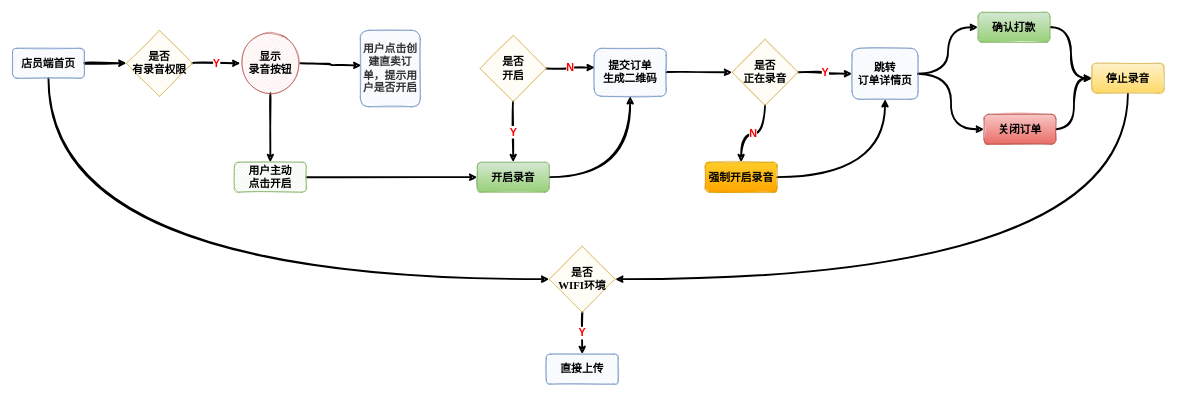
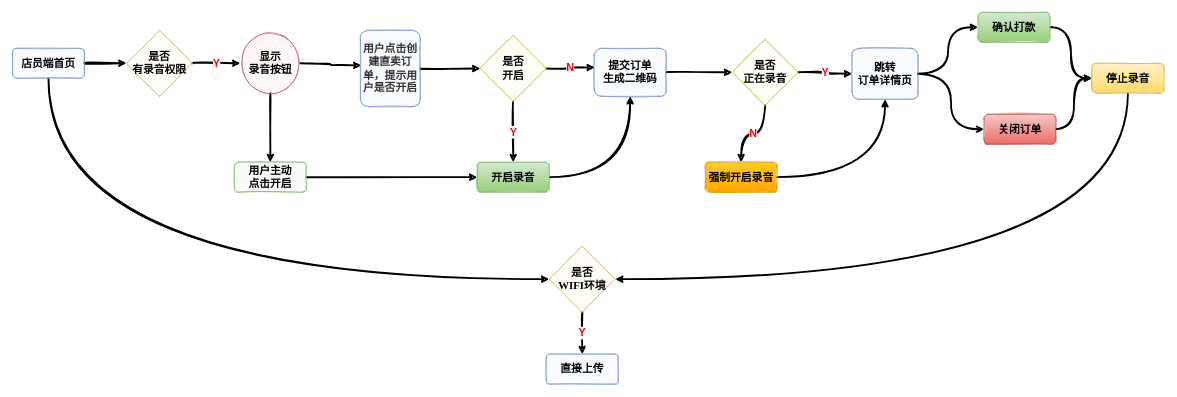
none -> (450, 69)
(965, 127) -> (965, 126)
